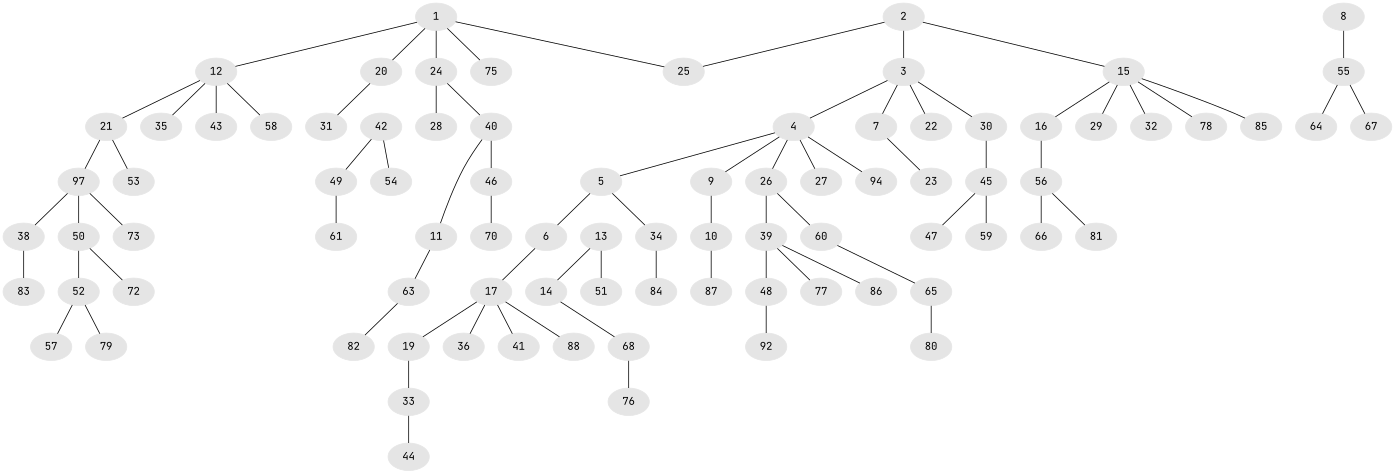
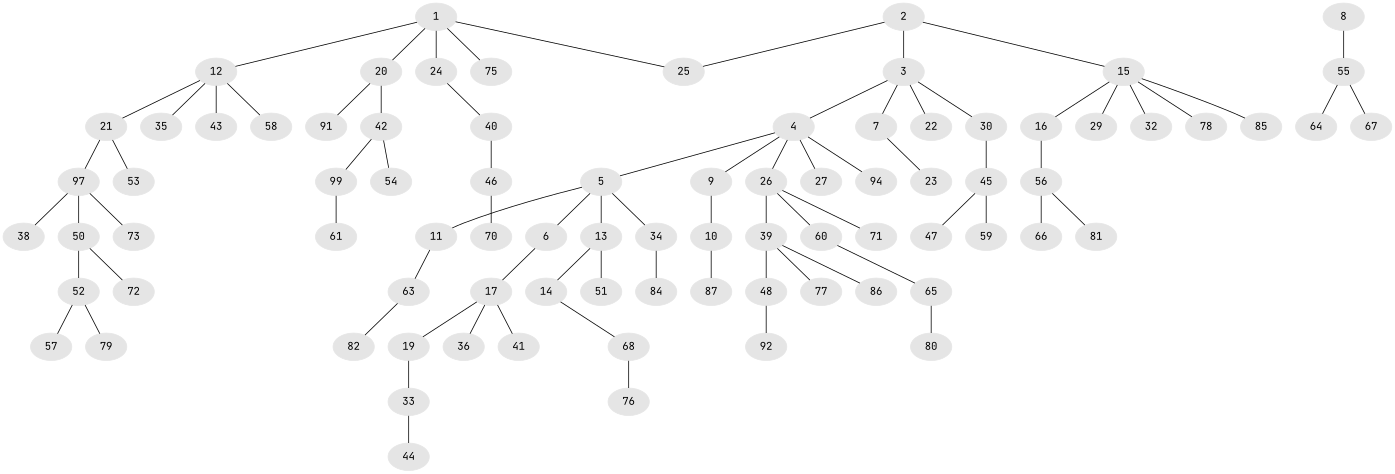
none -> (381, 99)
(326, 127) -> (326, 127)
(436, 127) -> none
(458, 180) -> (516, 205)
(336, 182) -> (336, 182)
none -> (601, 209)
none -> (876, 237)
(24, 292) -> none
(574, 347) -> none
